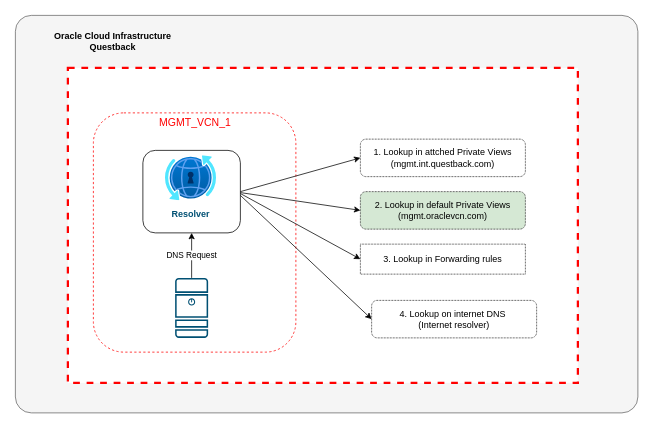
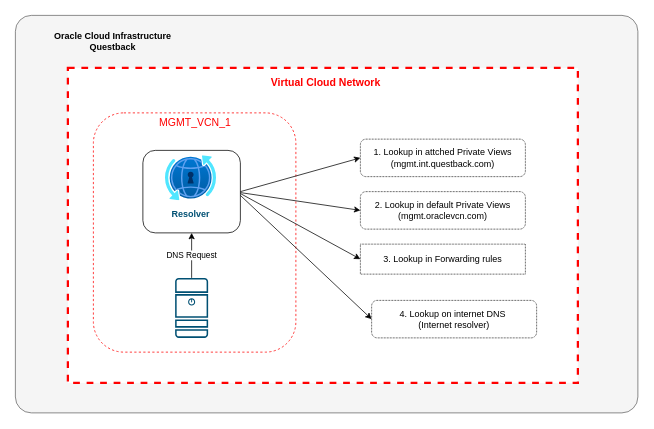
none -> (326, 83)
(443, 210) -> (443, 210)
